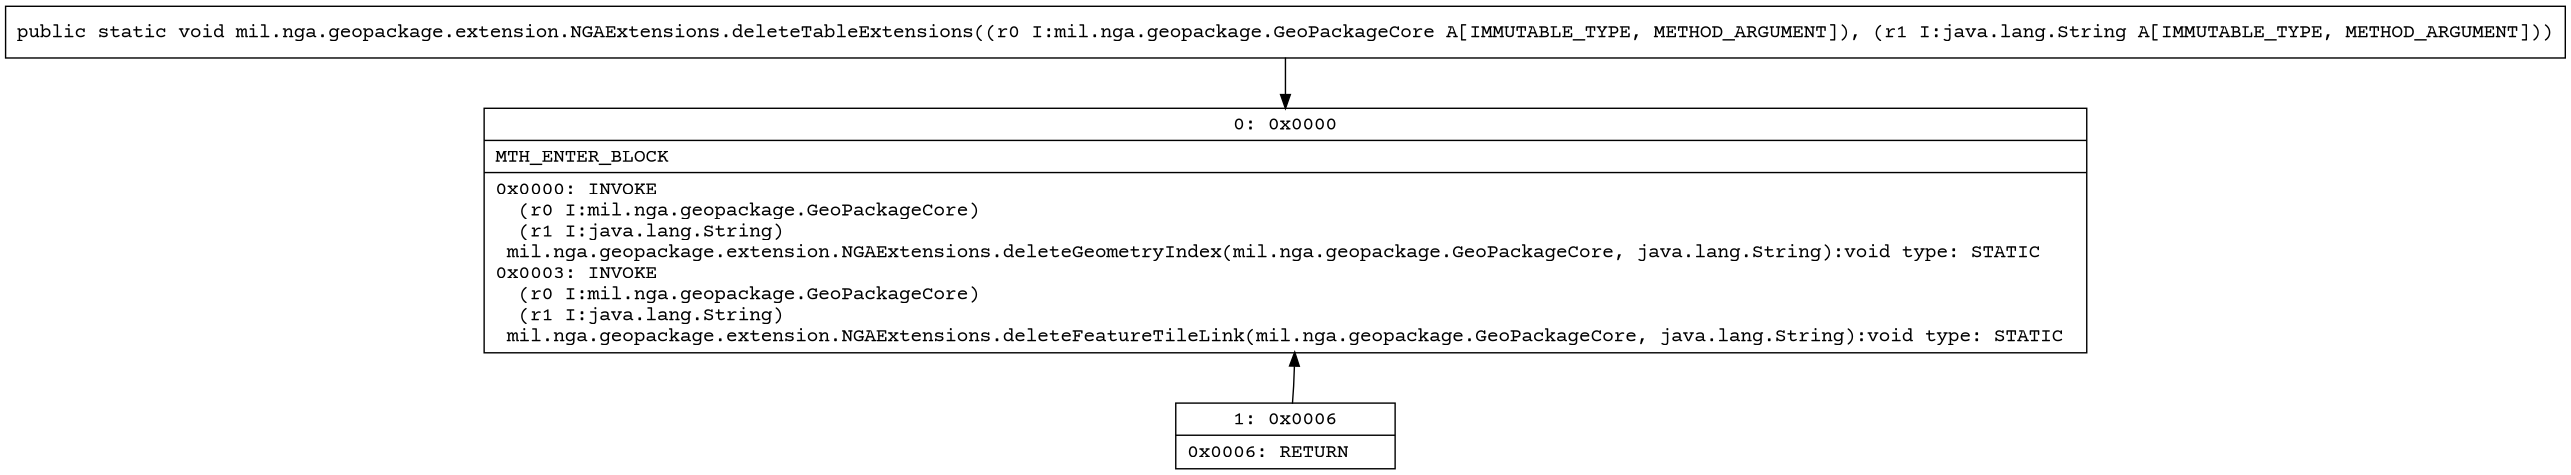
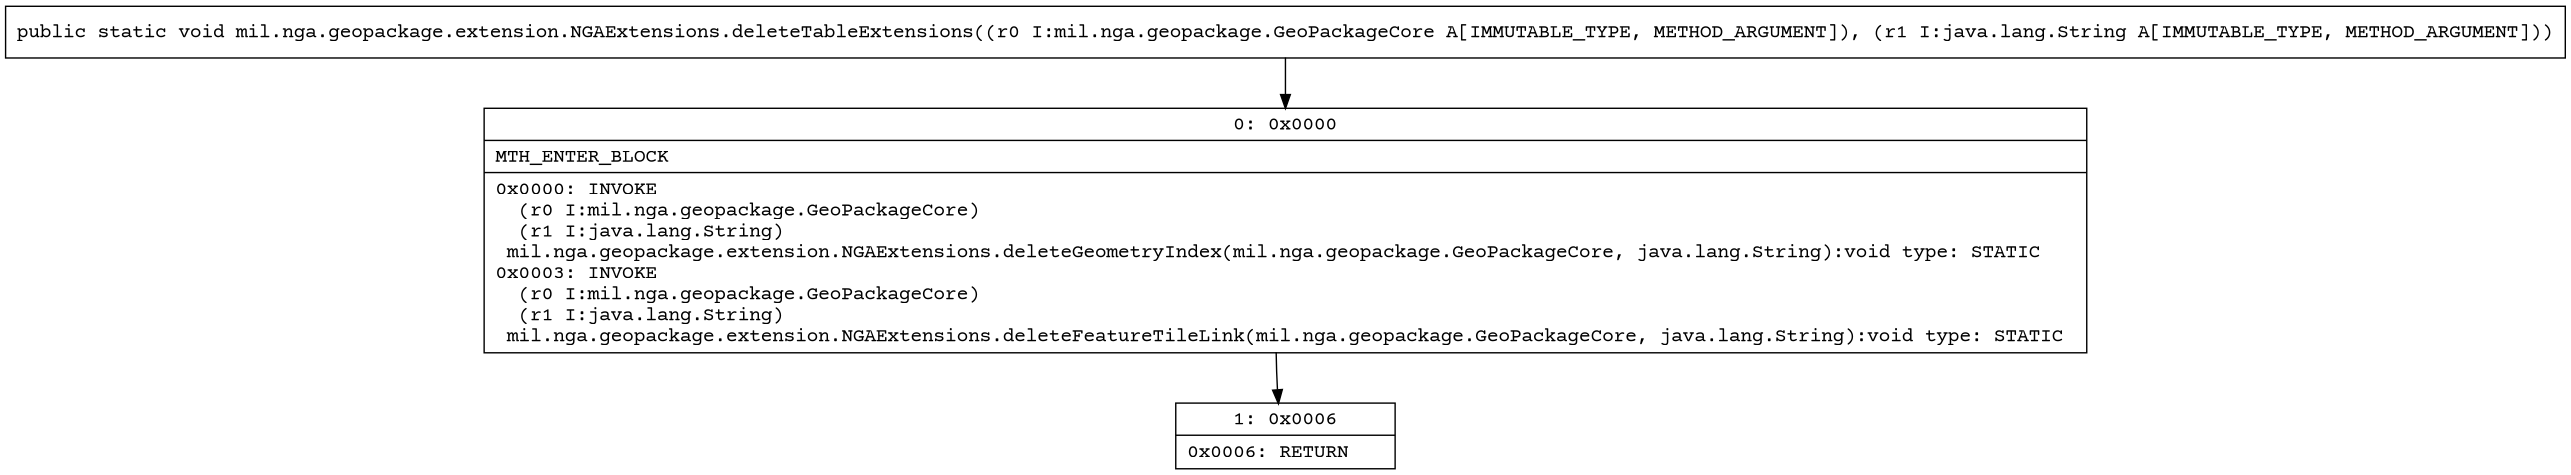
(1294, 385) -> (1277, 371)
